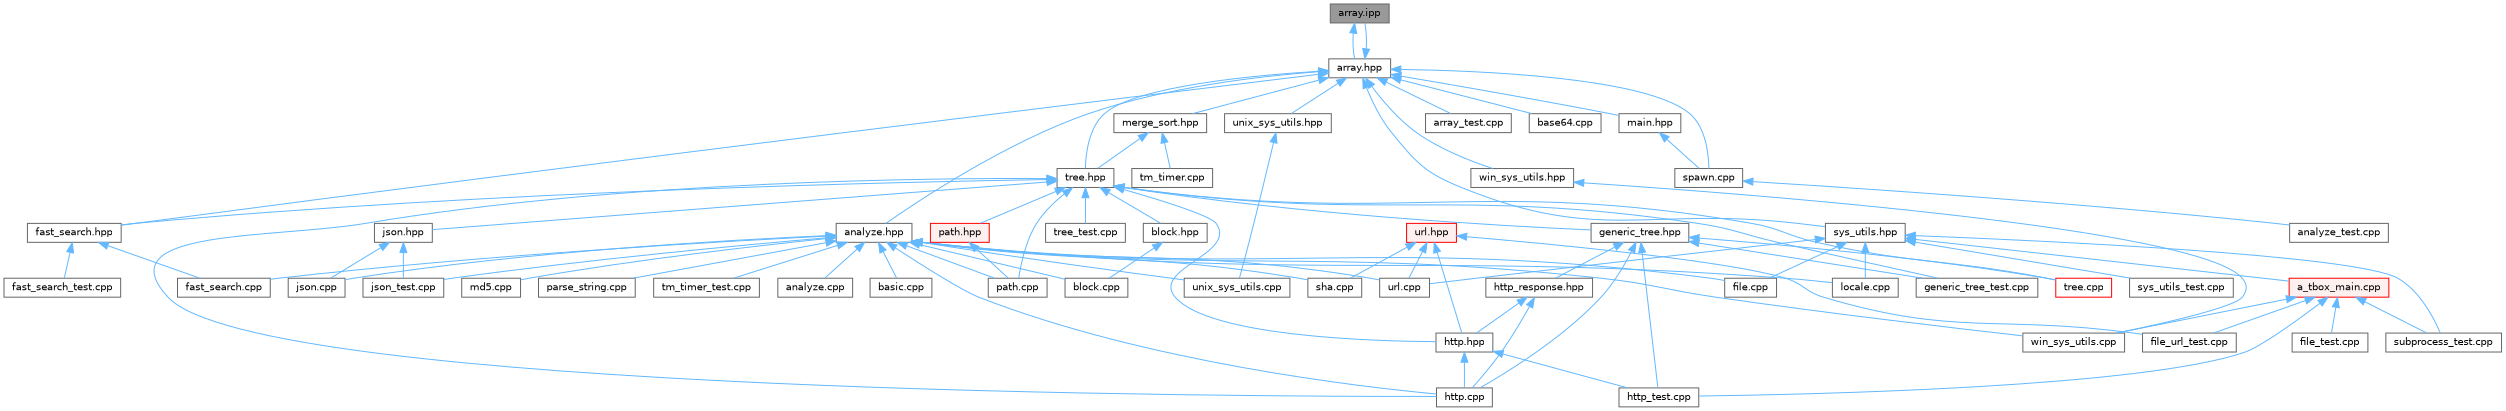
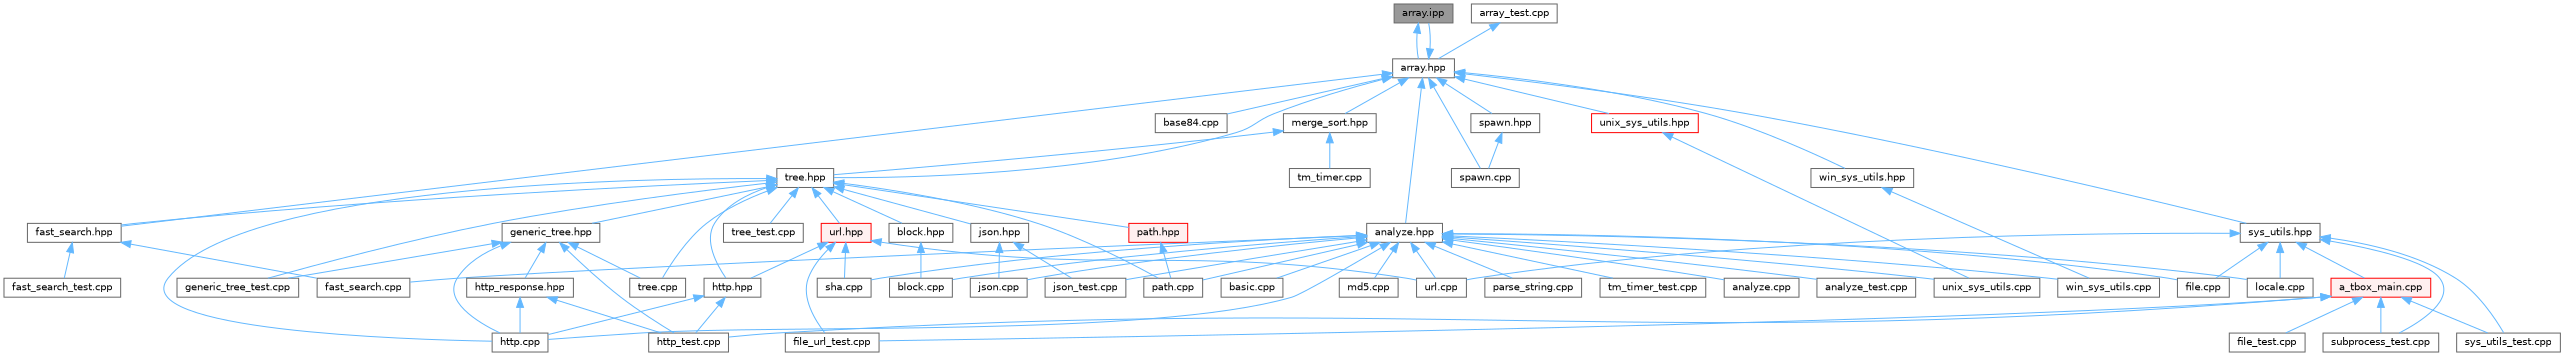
(1419, 98) -> (1465, 43)
(1278, 123) -> (1645, 123)
(1565, 123) -> (1191, 123)
(1650, 123) -> (1505, 123)
(2022, 201) -> (1671, 262)
none -> (829, 210)
(2084, 288) -> (658, 288)
(2231, 310) -> (2449, 317)
(1498, 318) -> (601, 314)
